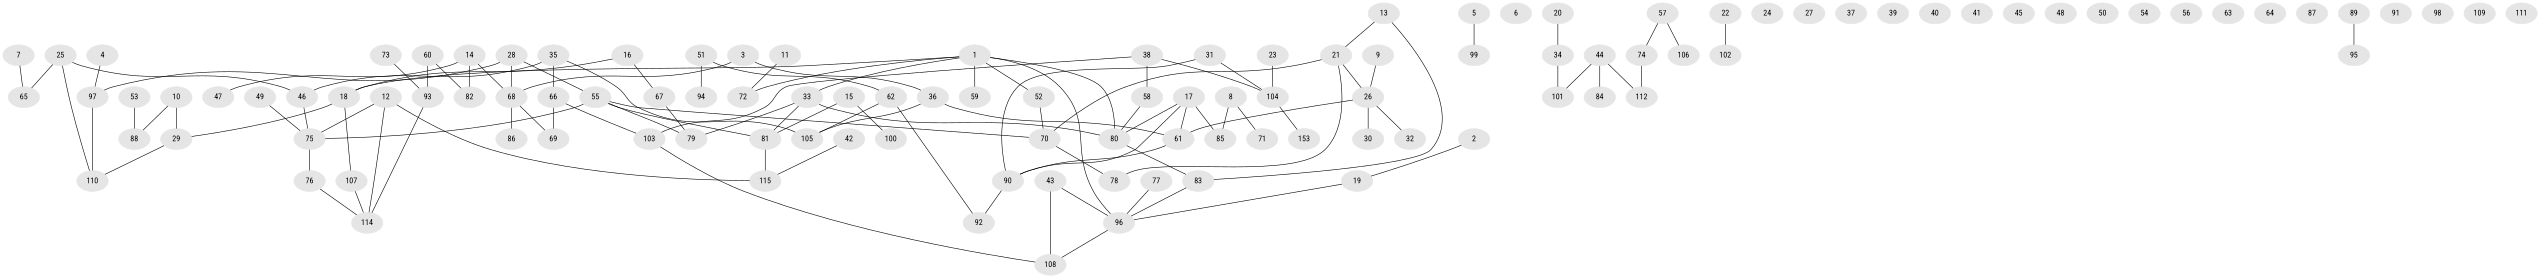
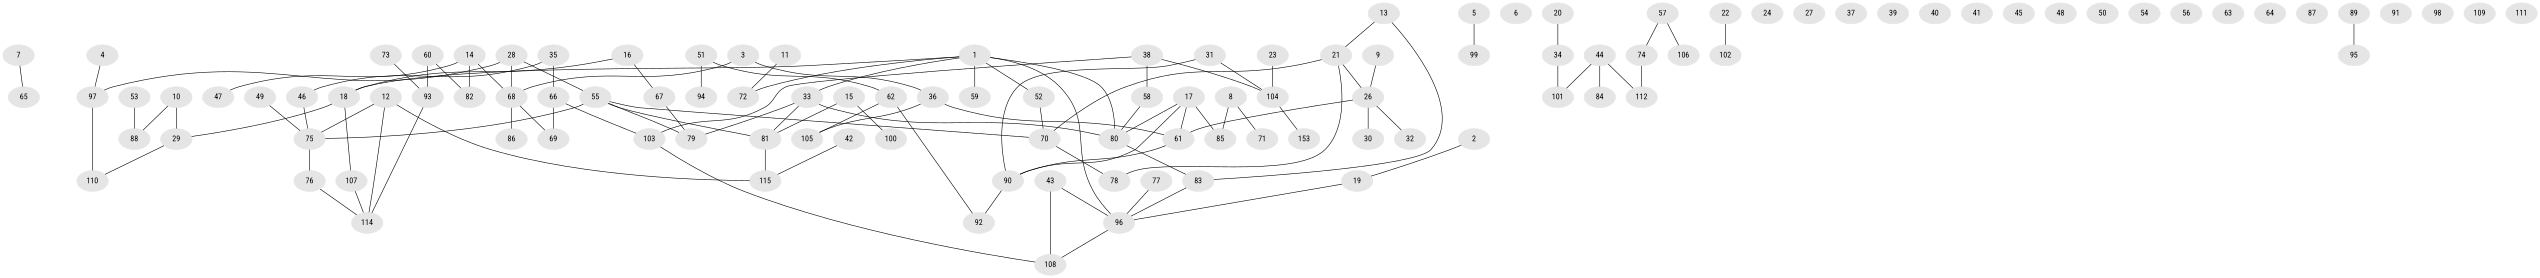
(61, 55) -> none
(629, 100) -> none
